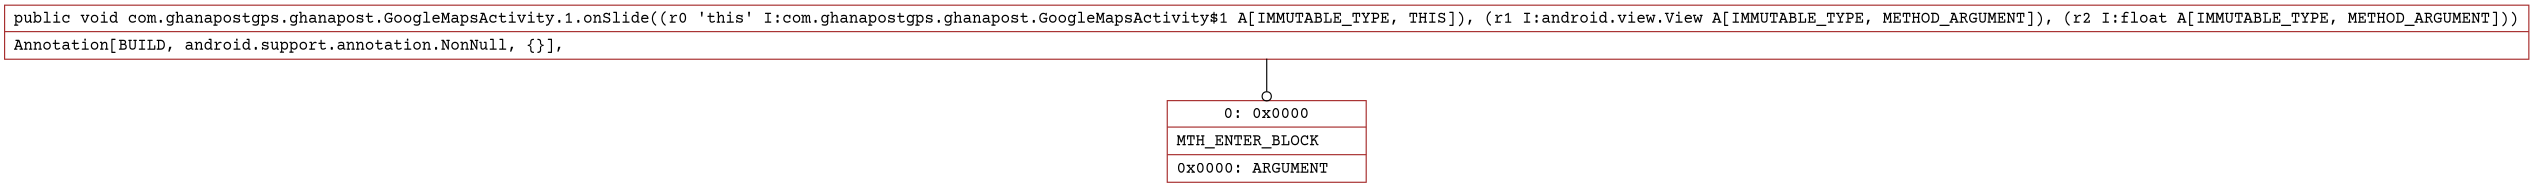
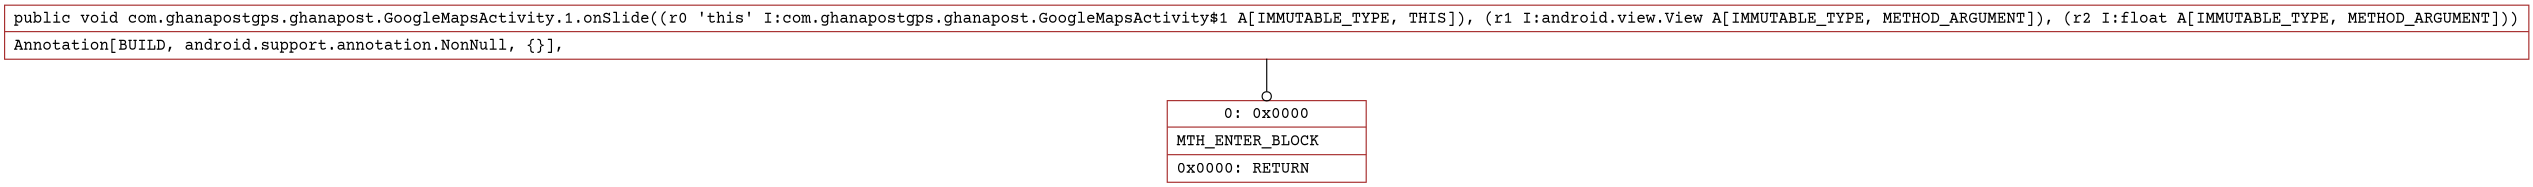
(1267, 168) -> (1258, 168)
